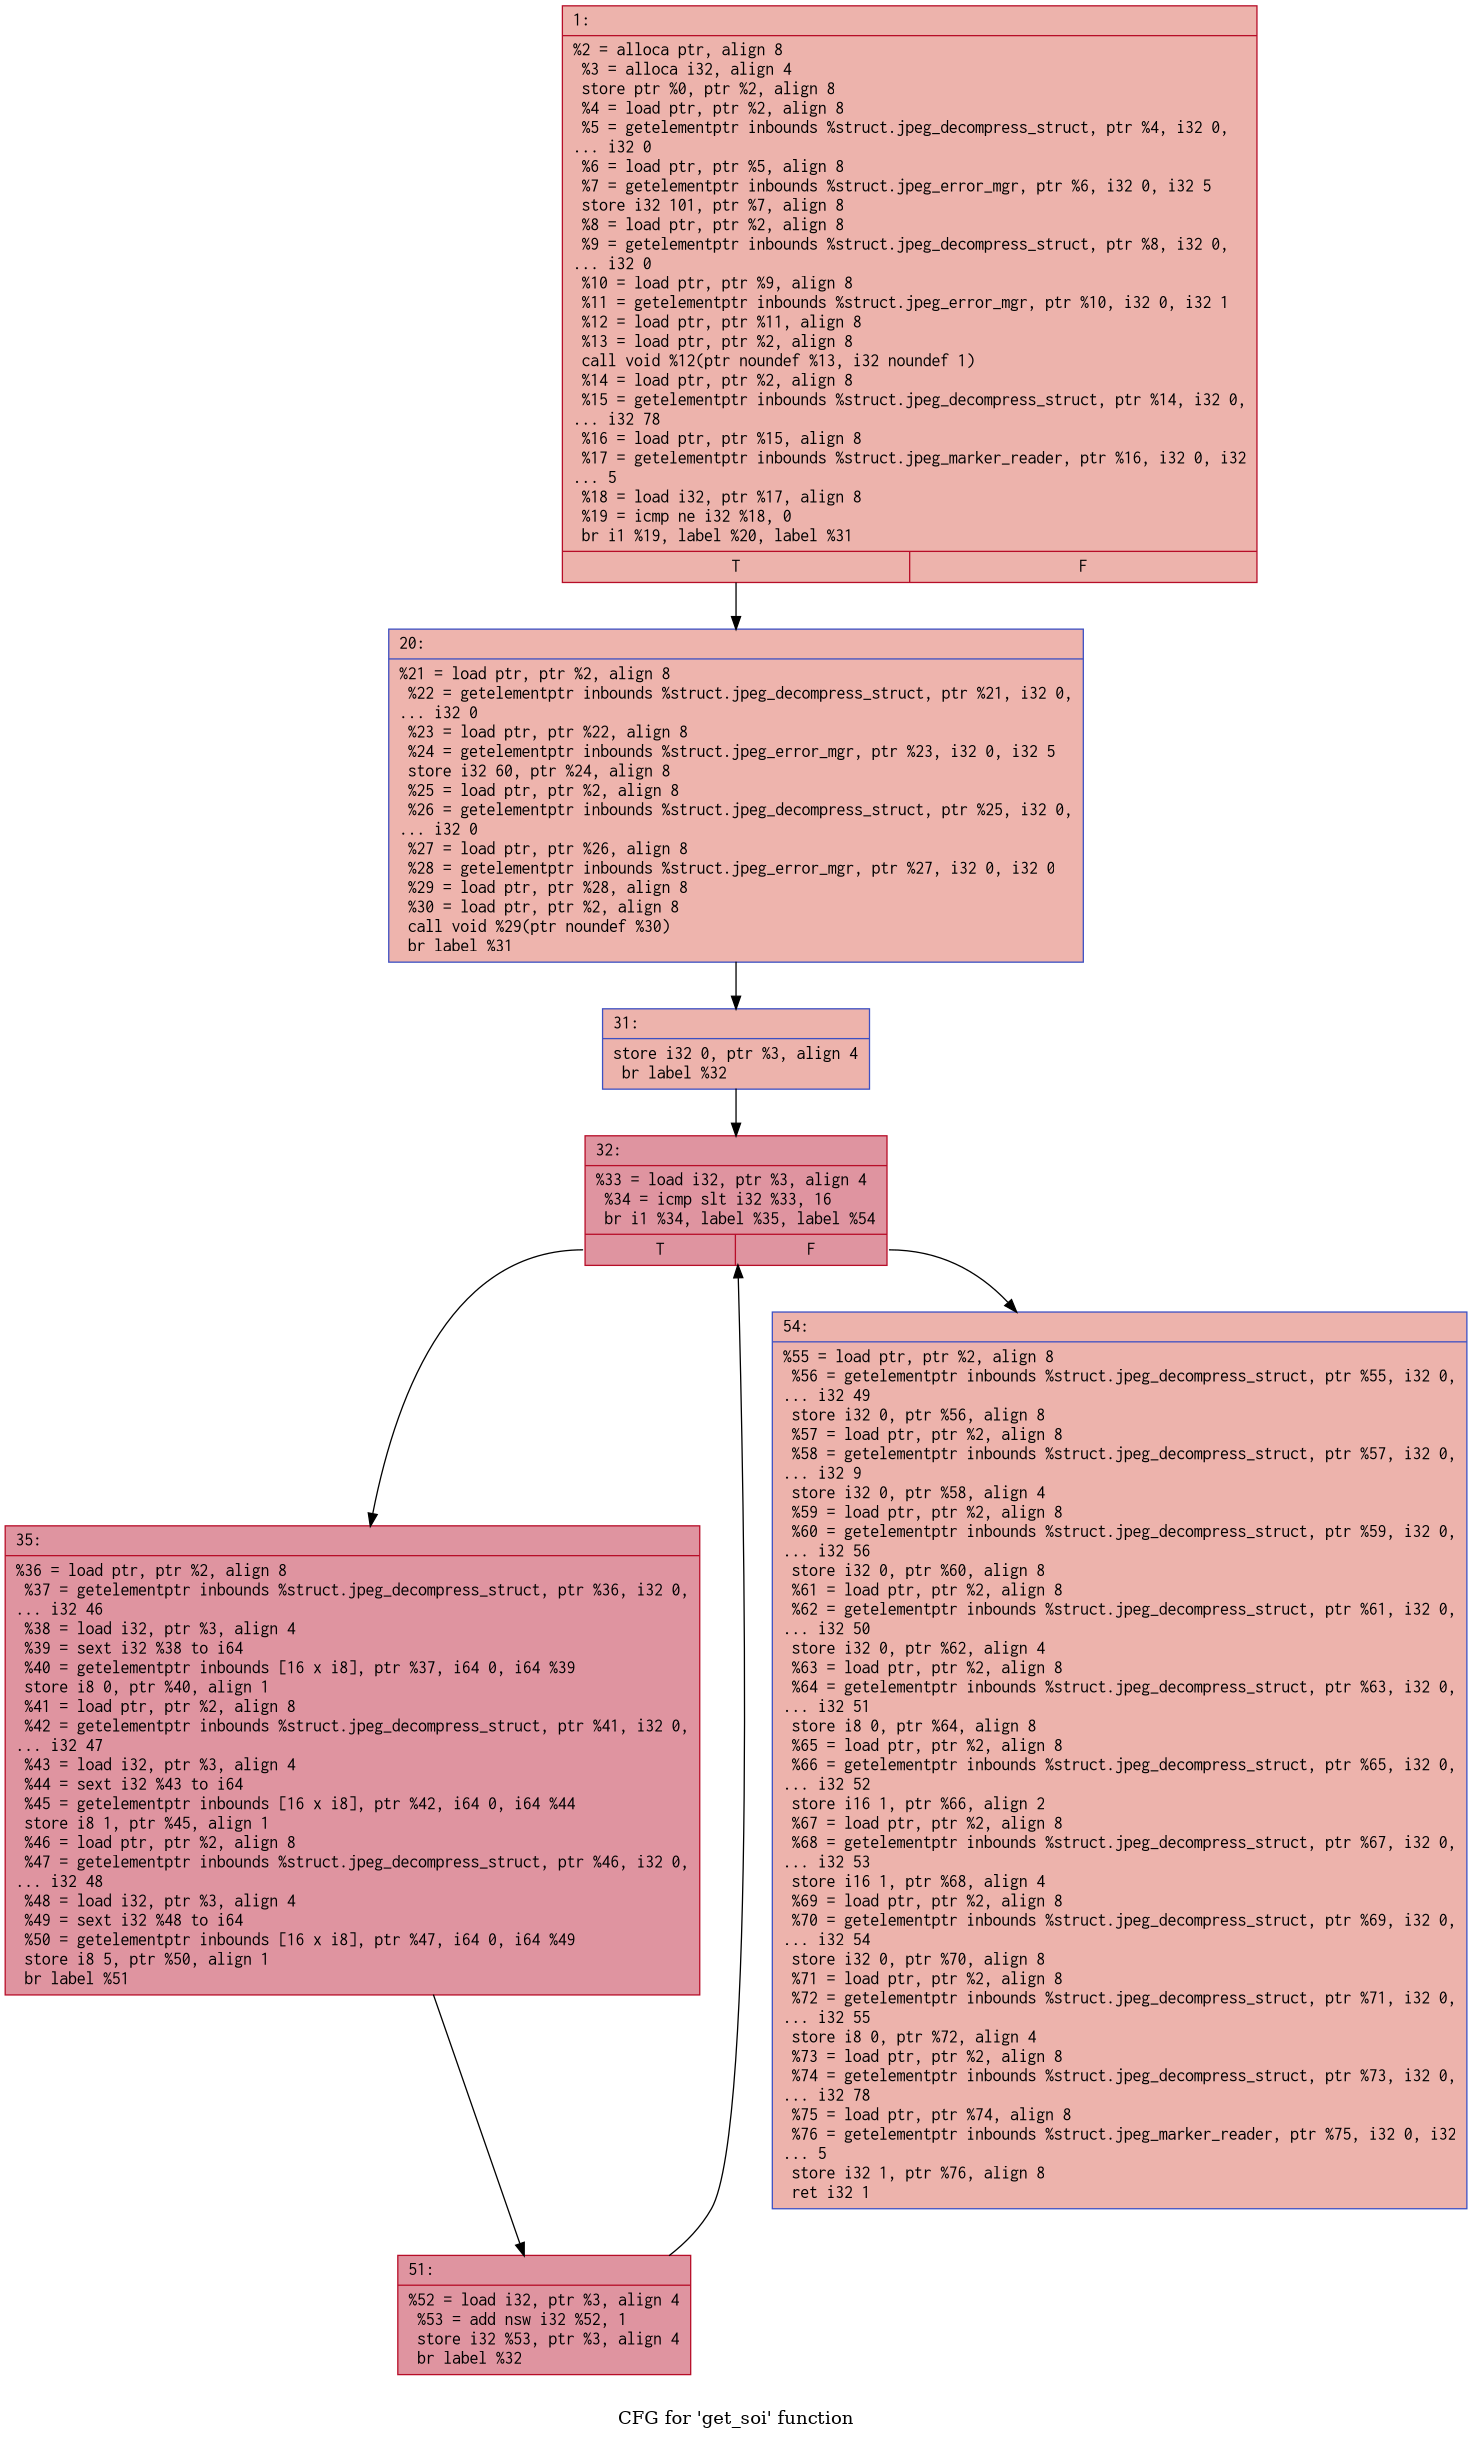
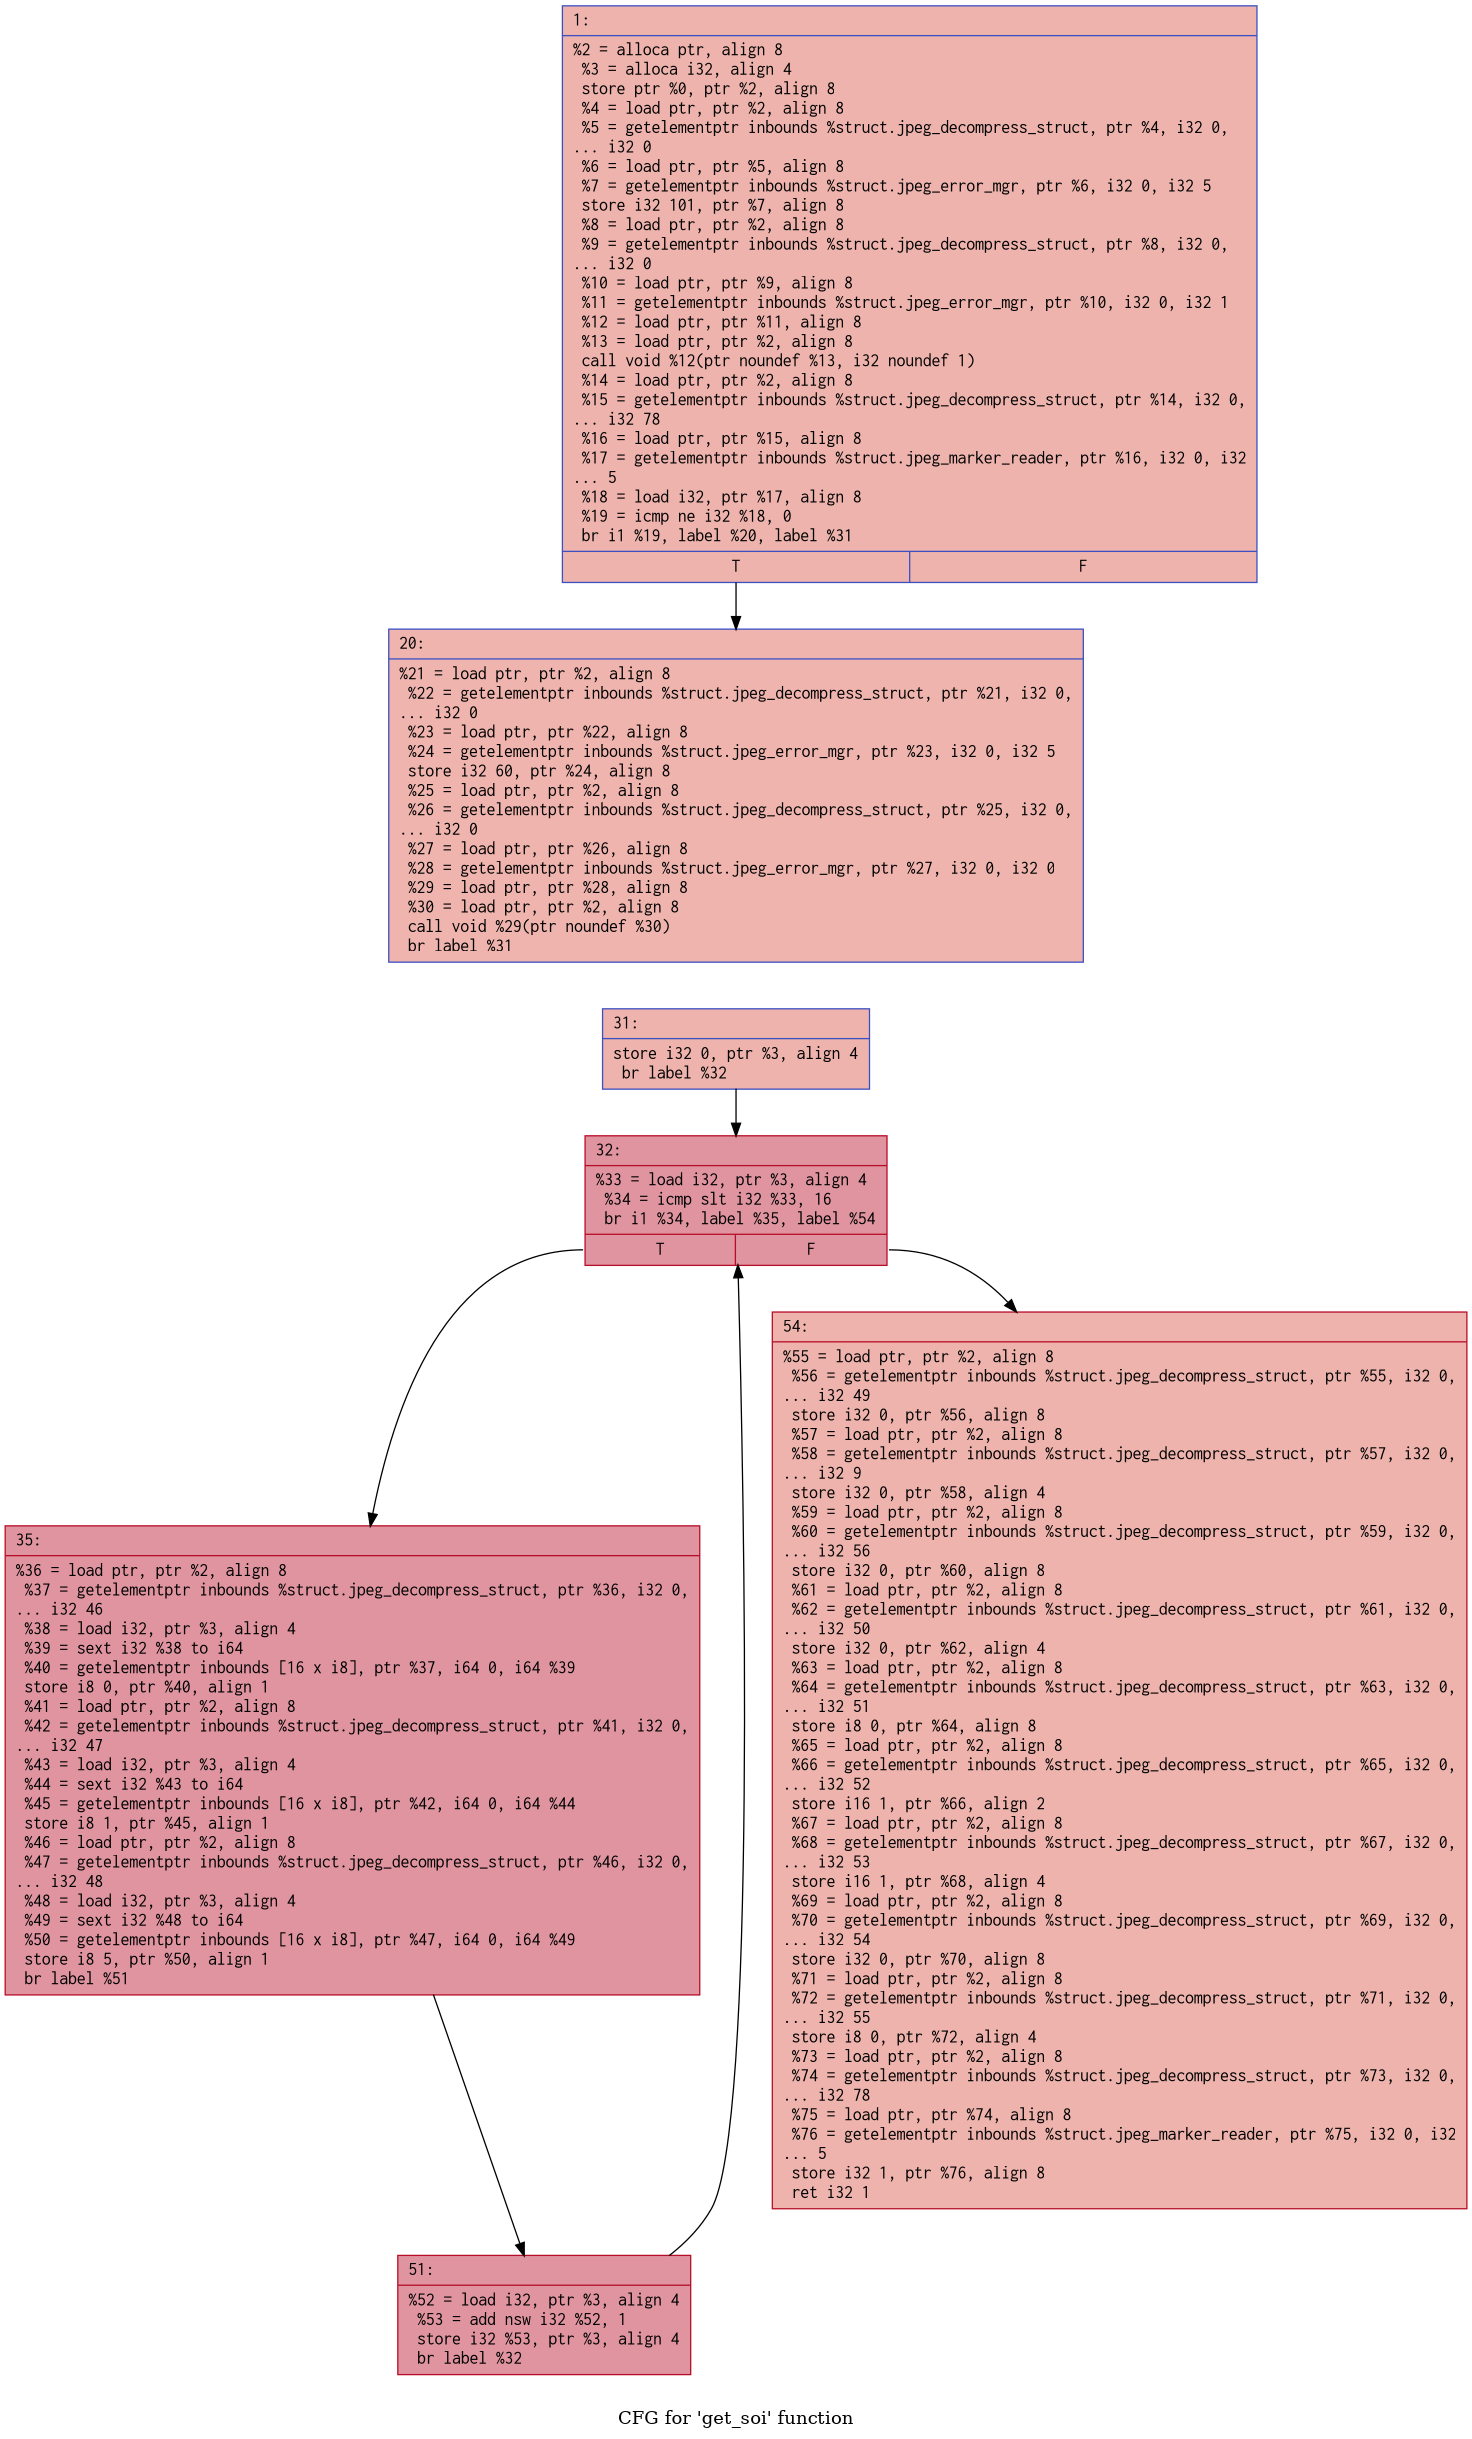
(910, 294) -> (910, 294)
(736, 979) -> none
(1120, 1760) -> (1120, 1760)
